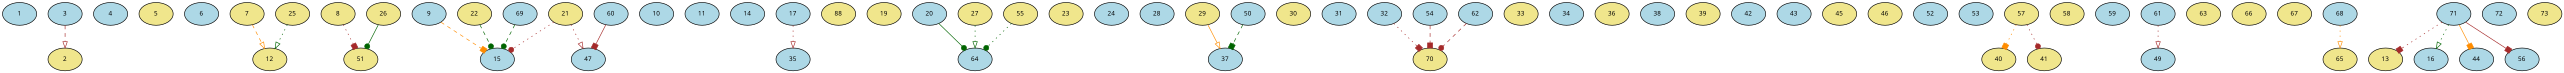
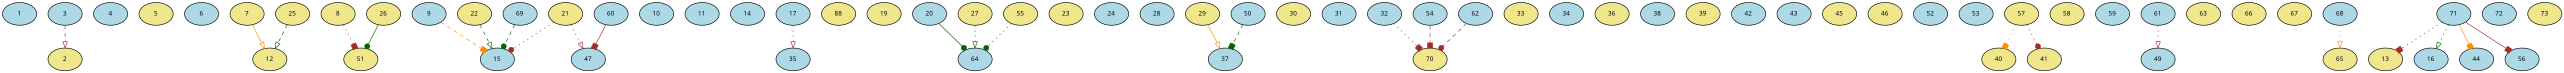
(257, 34) -> (257, 34)
(283, 34) -> (283, 34)
(485, 34) -> (485, 34)
